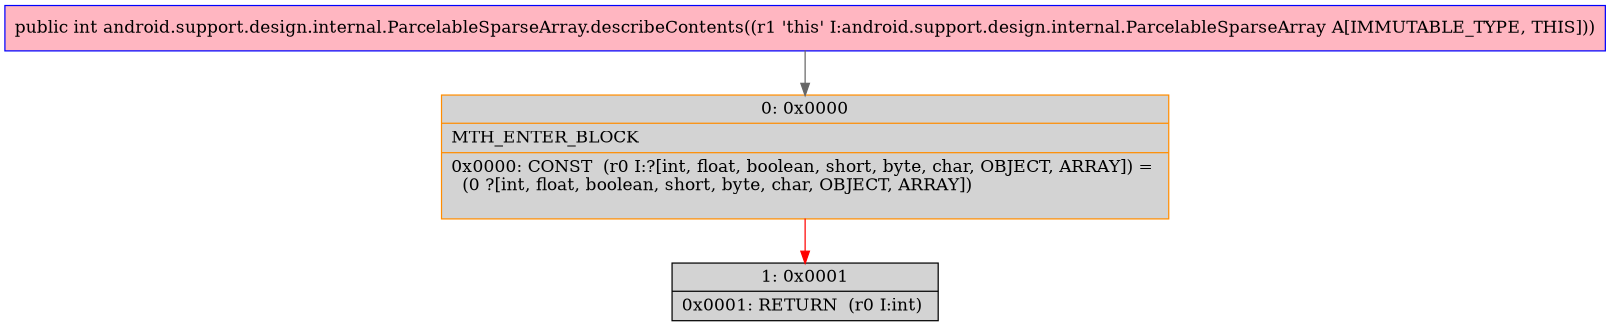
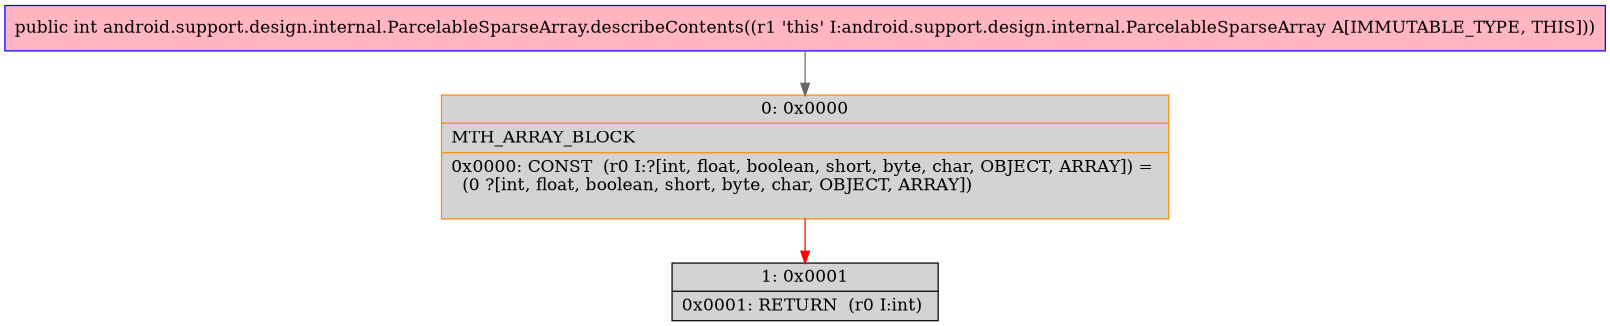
(546, 137) -> (544, 137)
